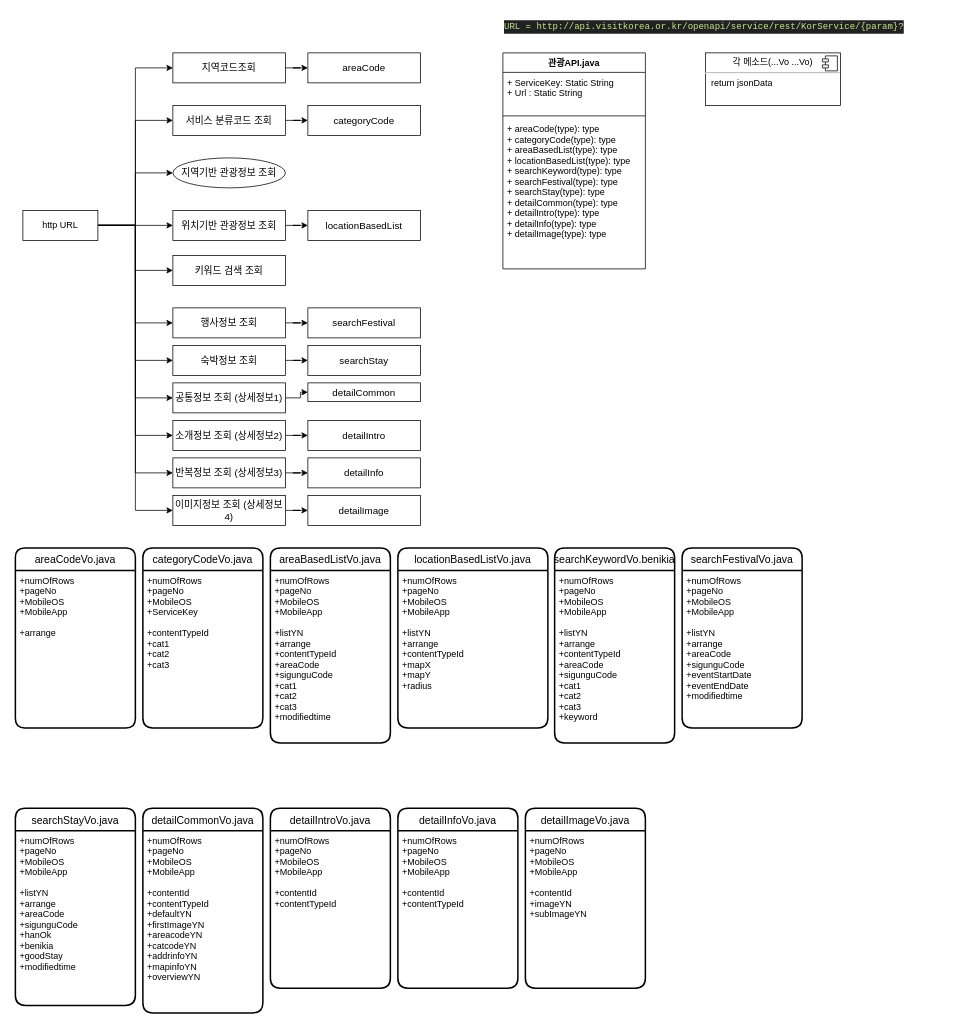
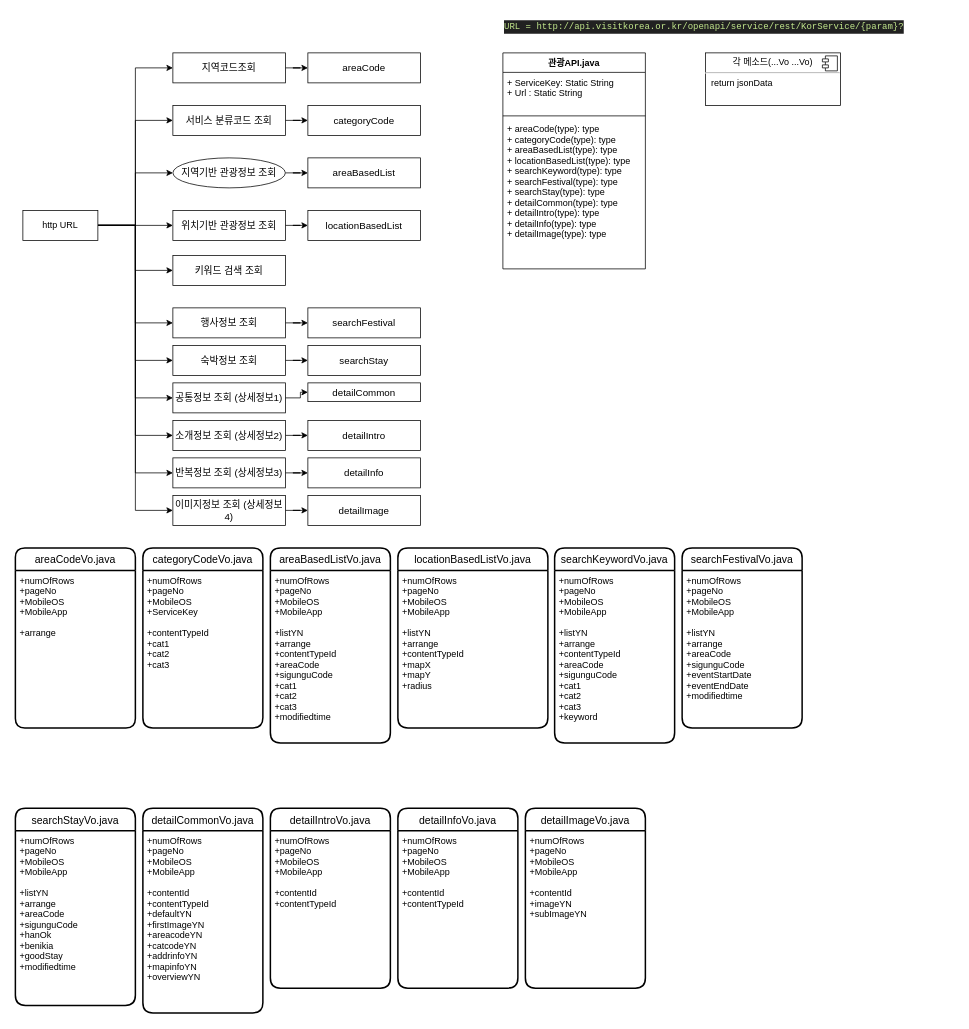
none -> (297, 173)
none -> (364, 173)
(614, 560) -> (614, 560)
